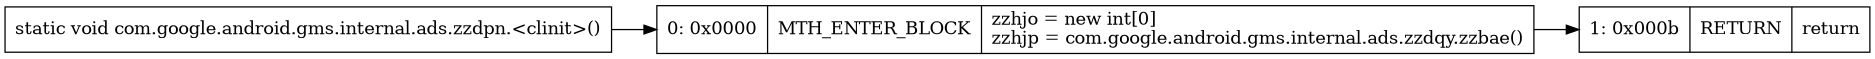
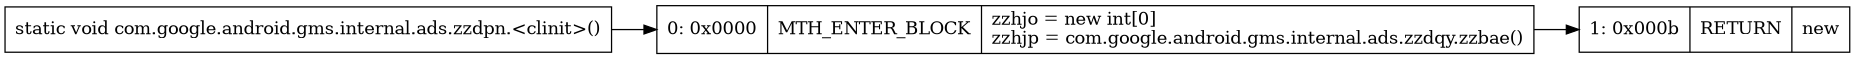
(1831, 29) -> (1821, 29)
